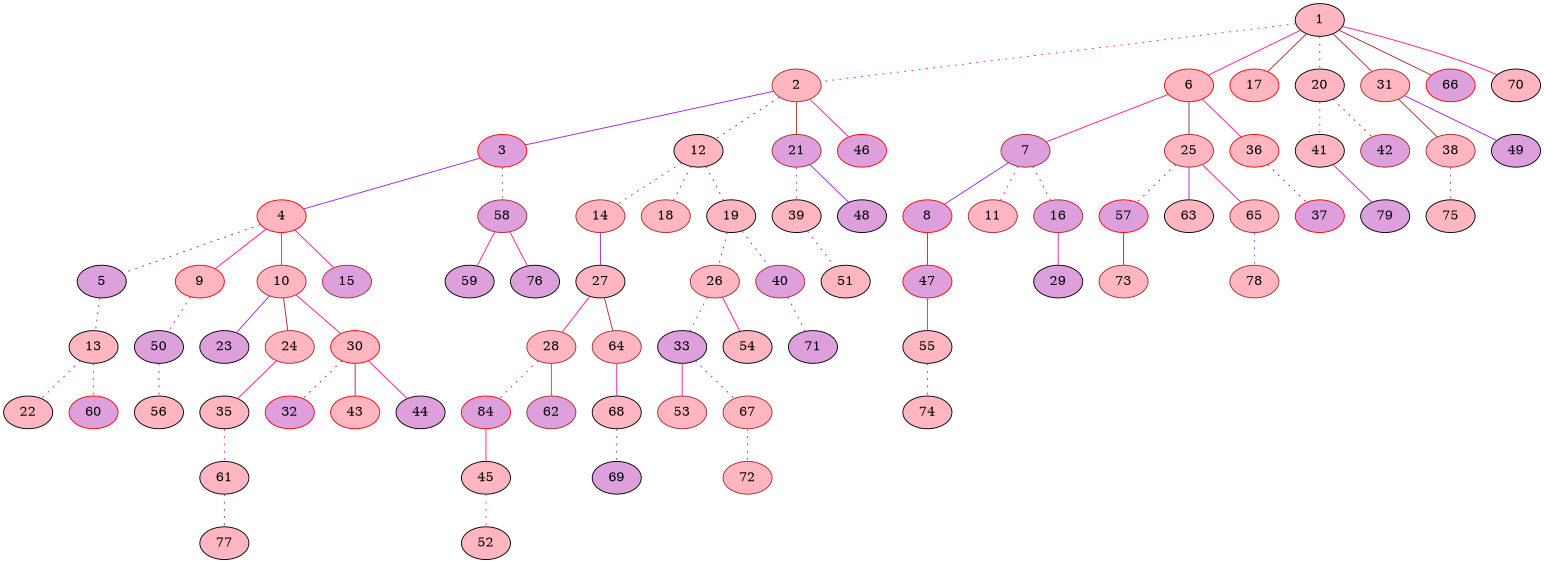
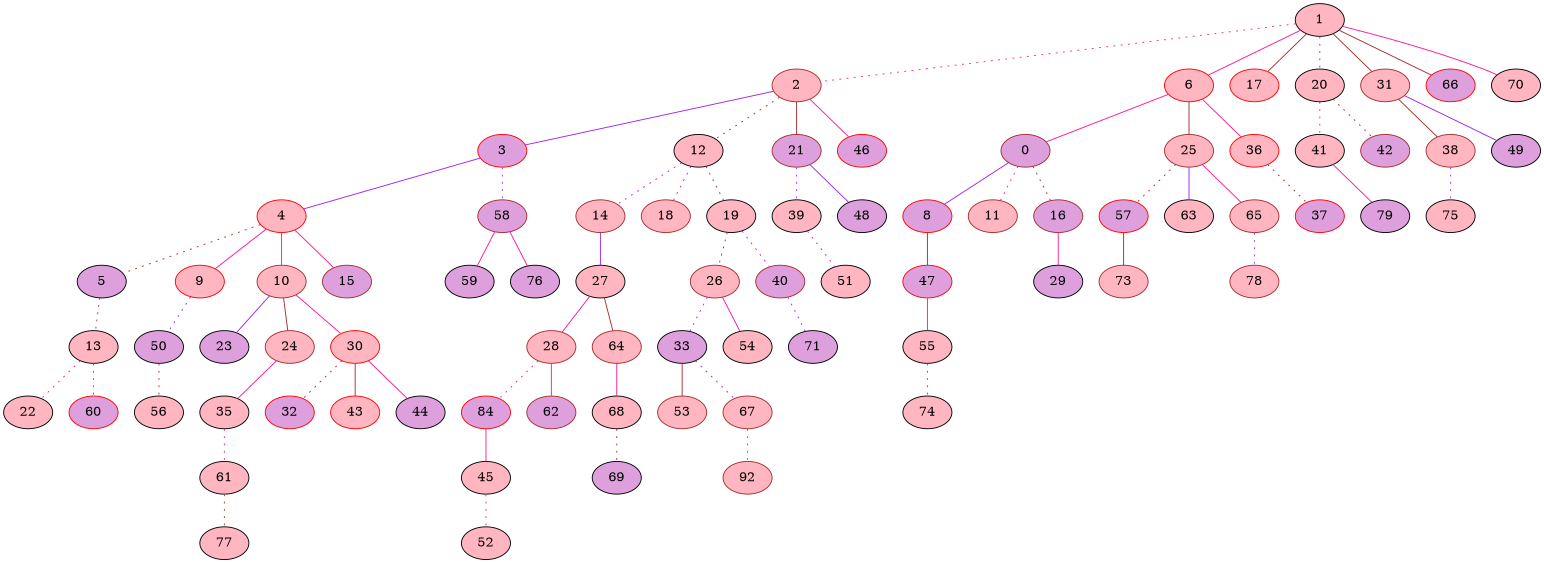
(1026, 151) -> (1026, 151)
(682, 380) -> (682, 380)
(748, 478) -> (748, 478)
